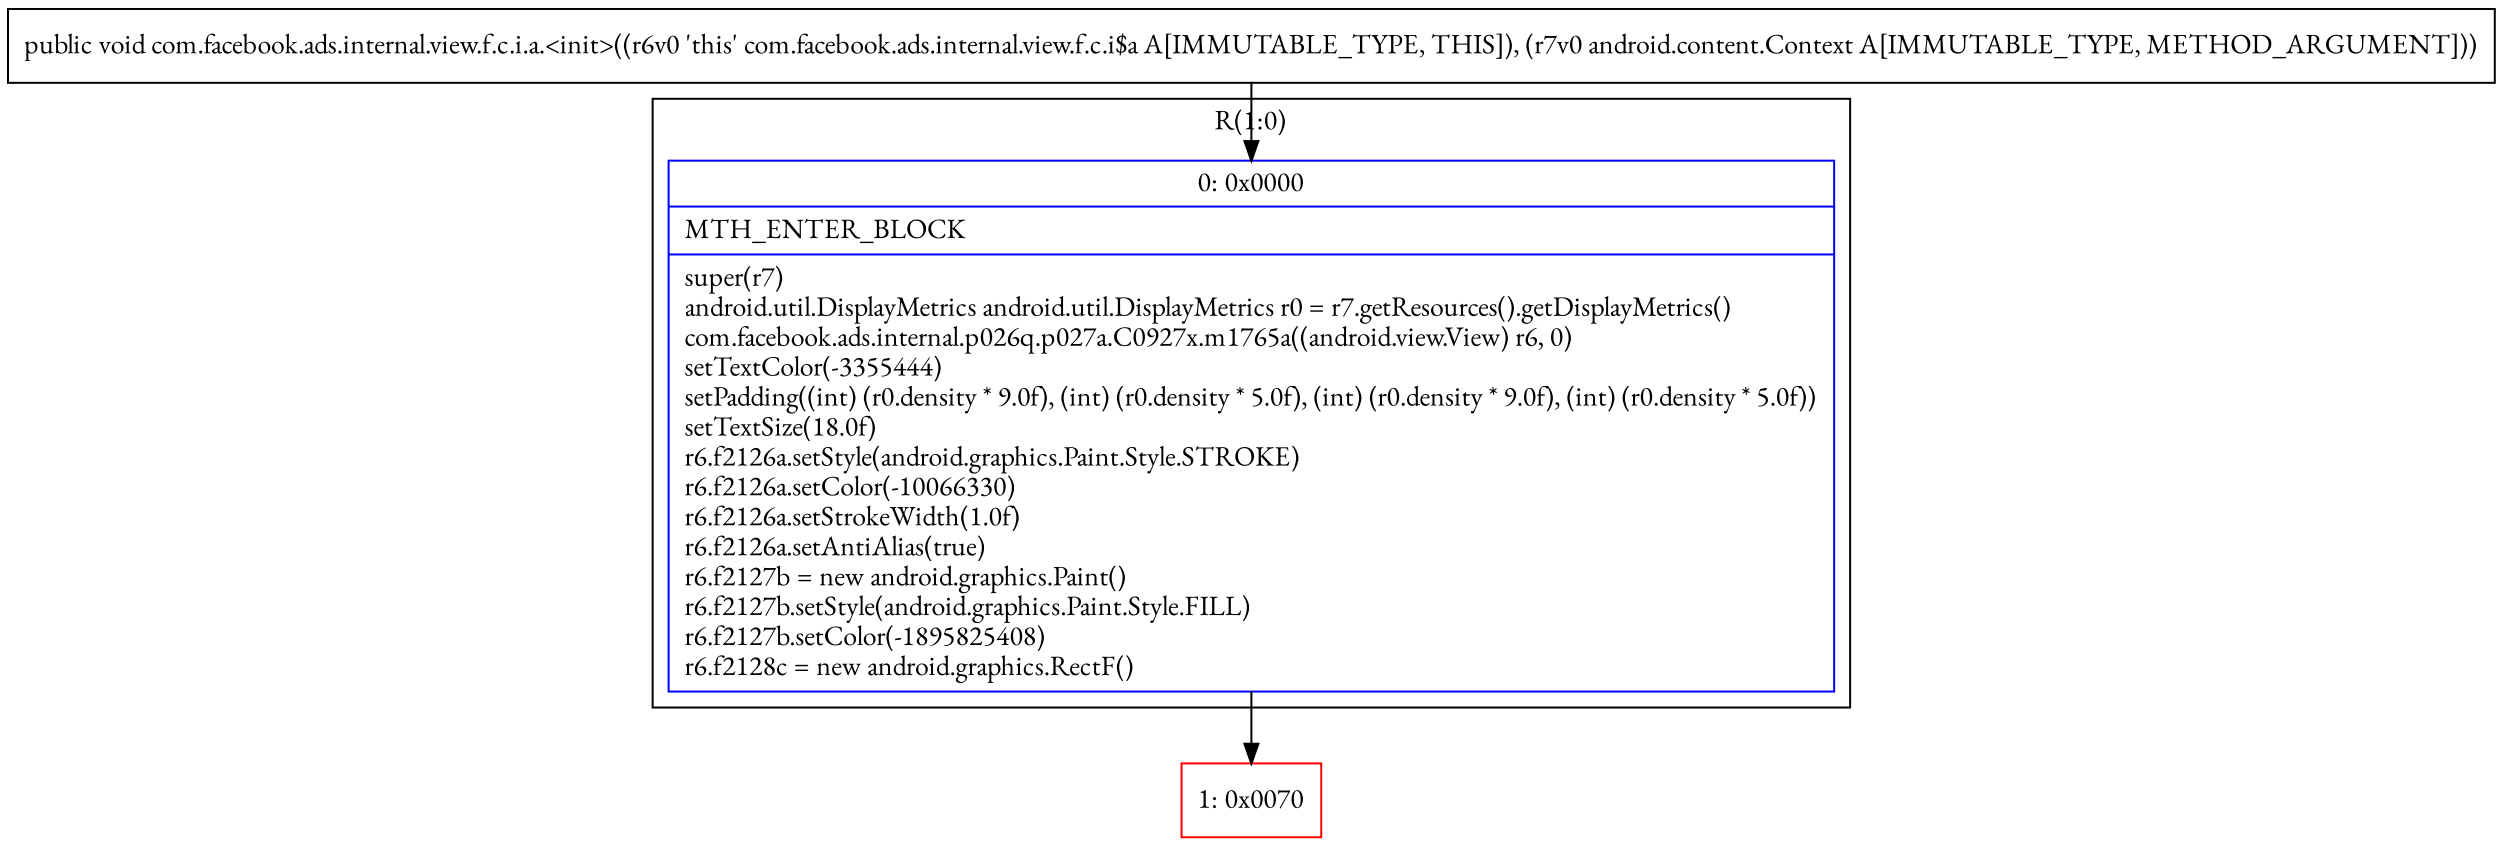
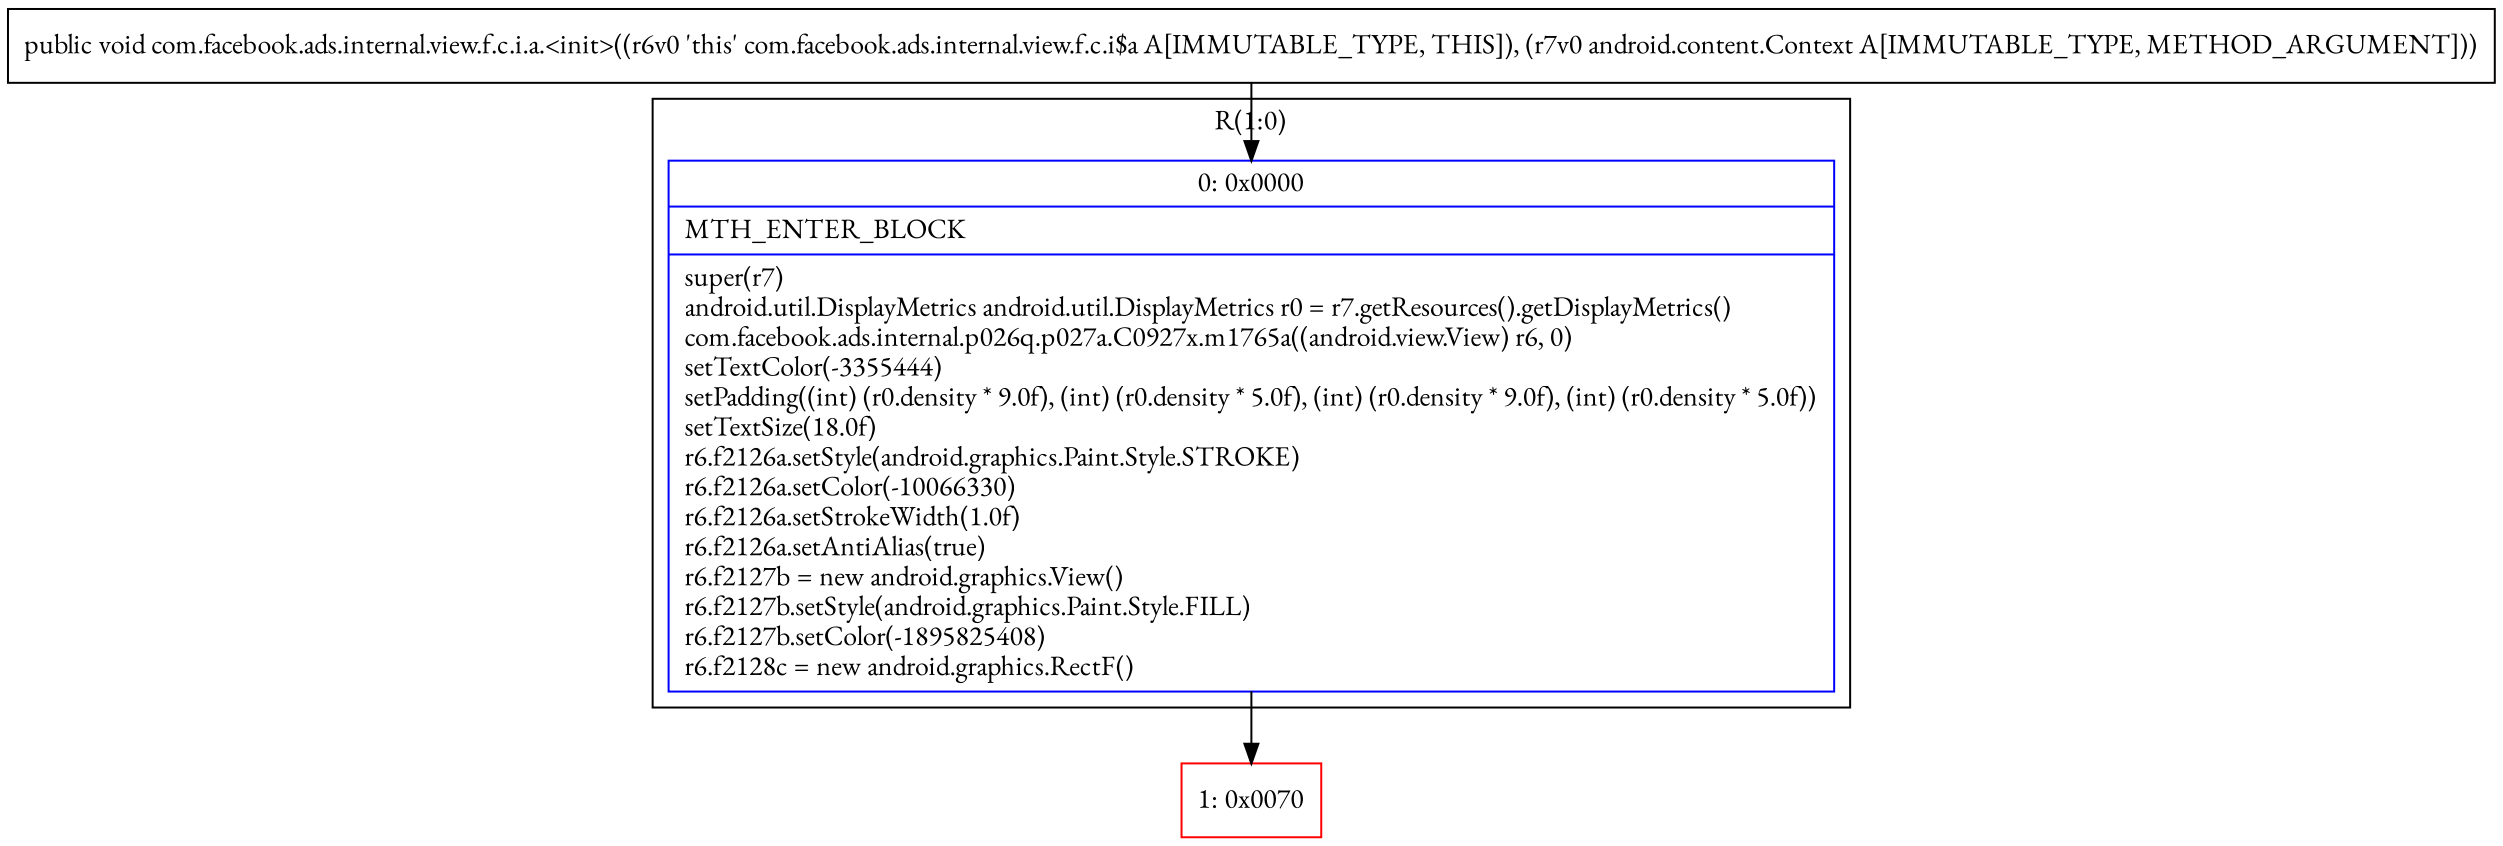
(906, 577) -> (904, 577)
